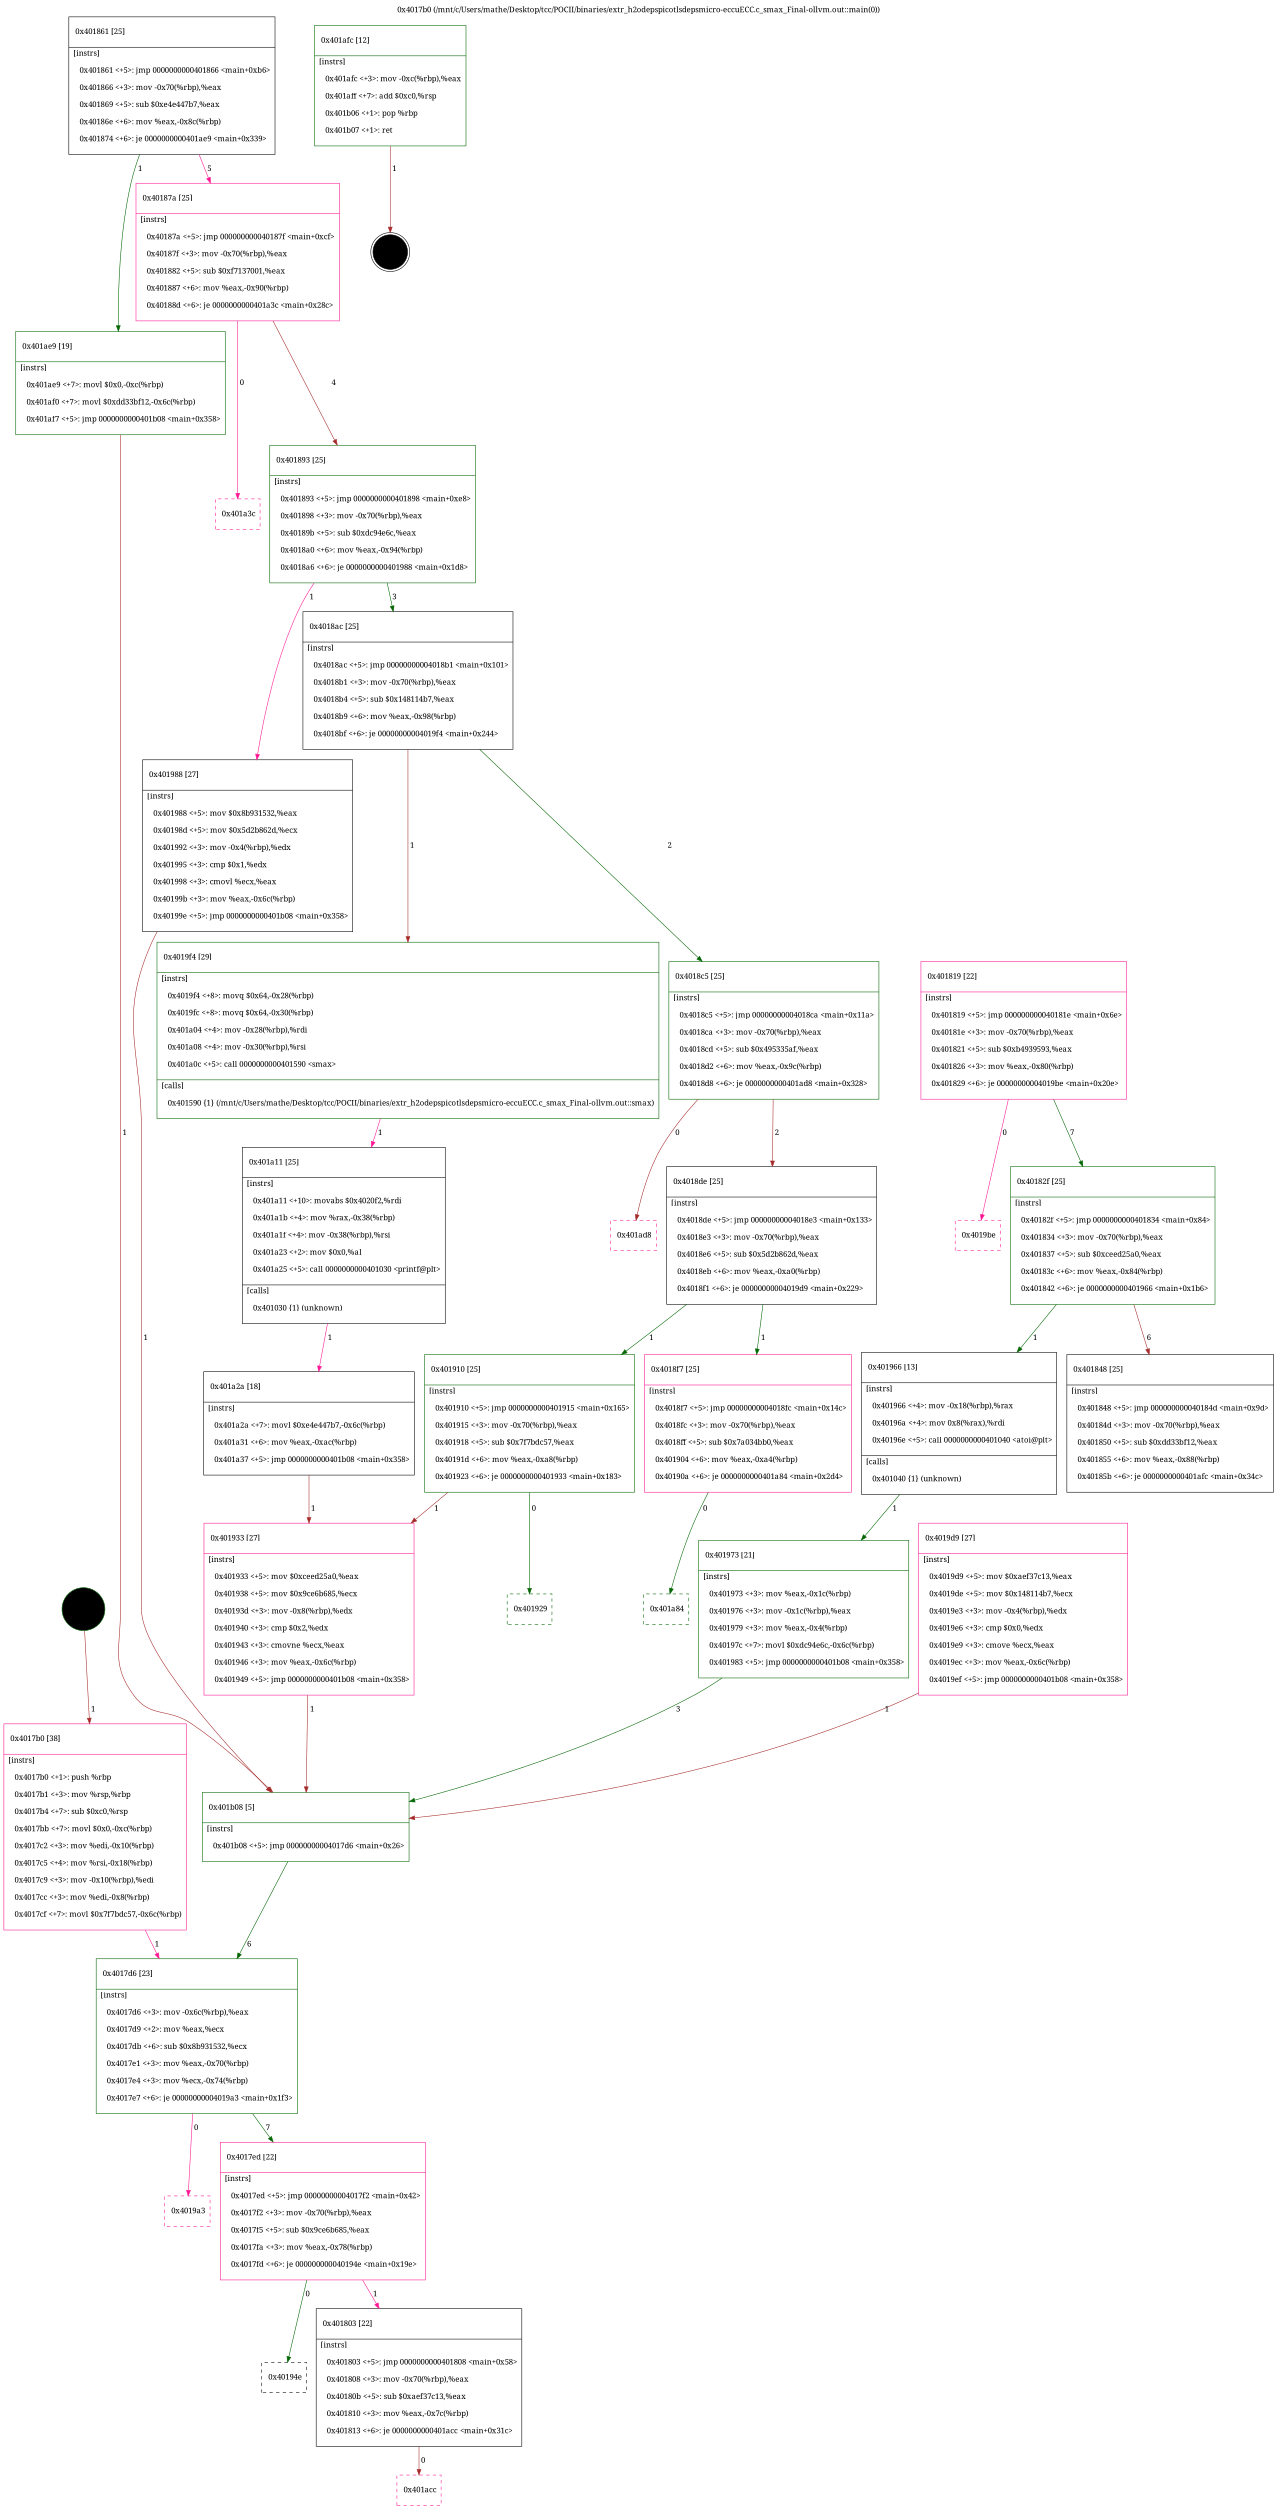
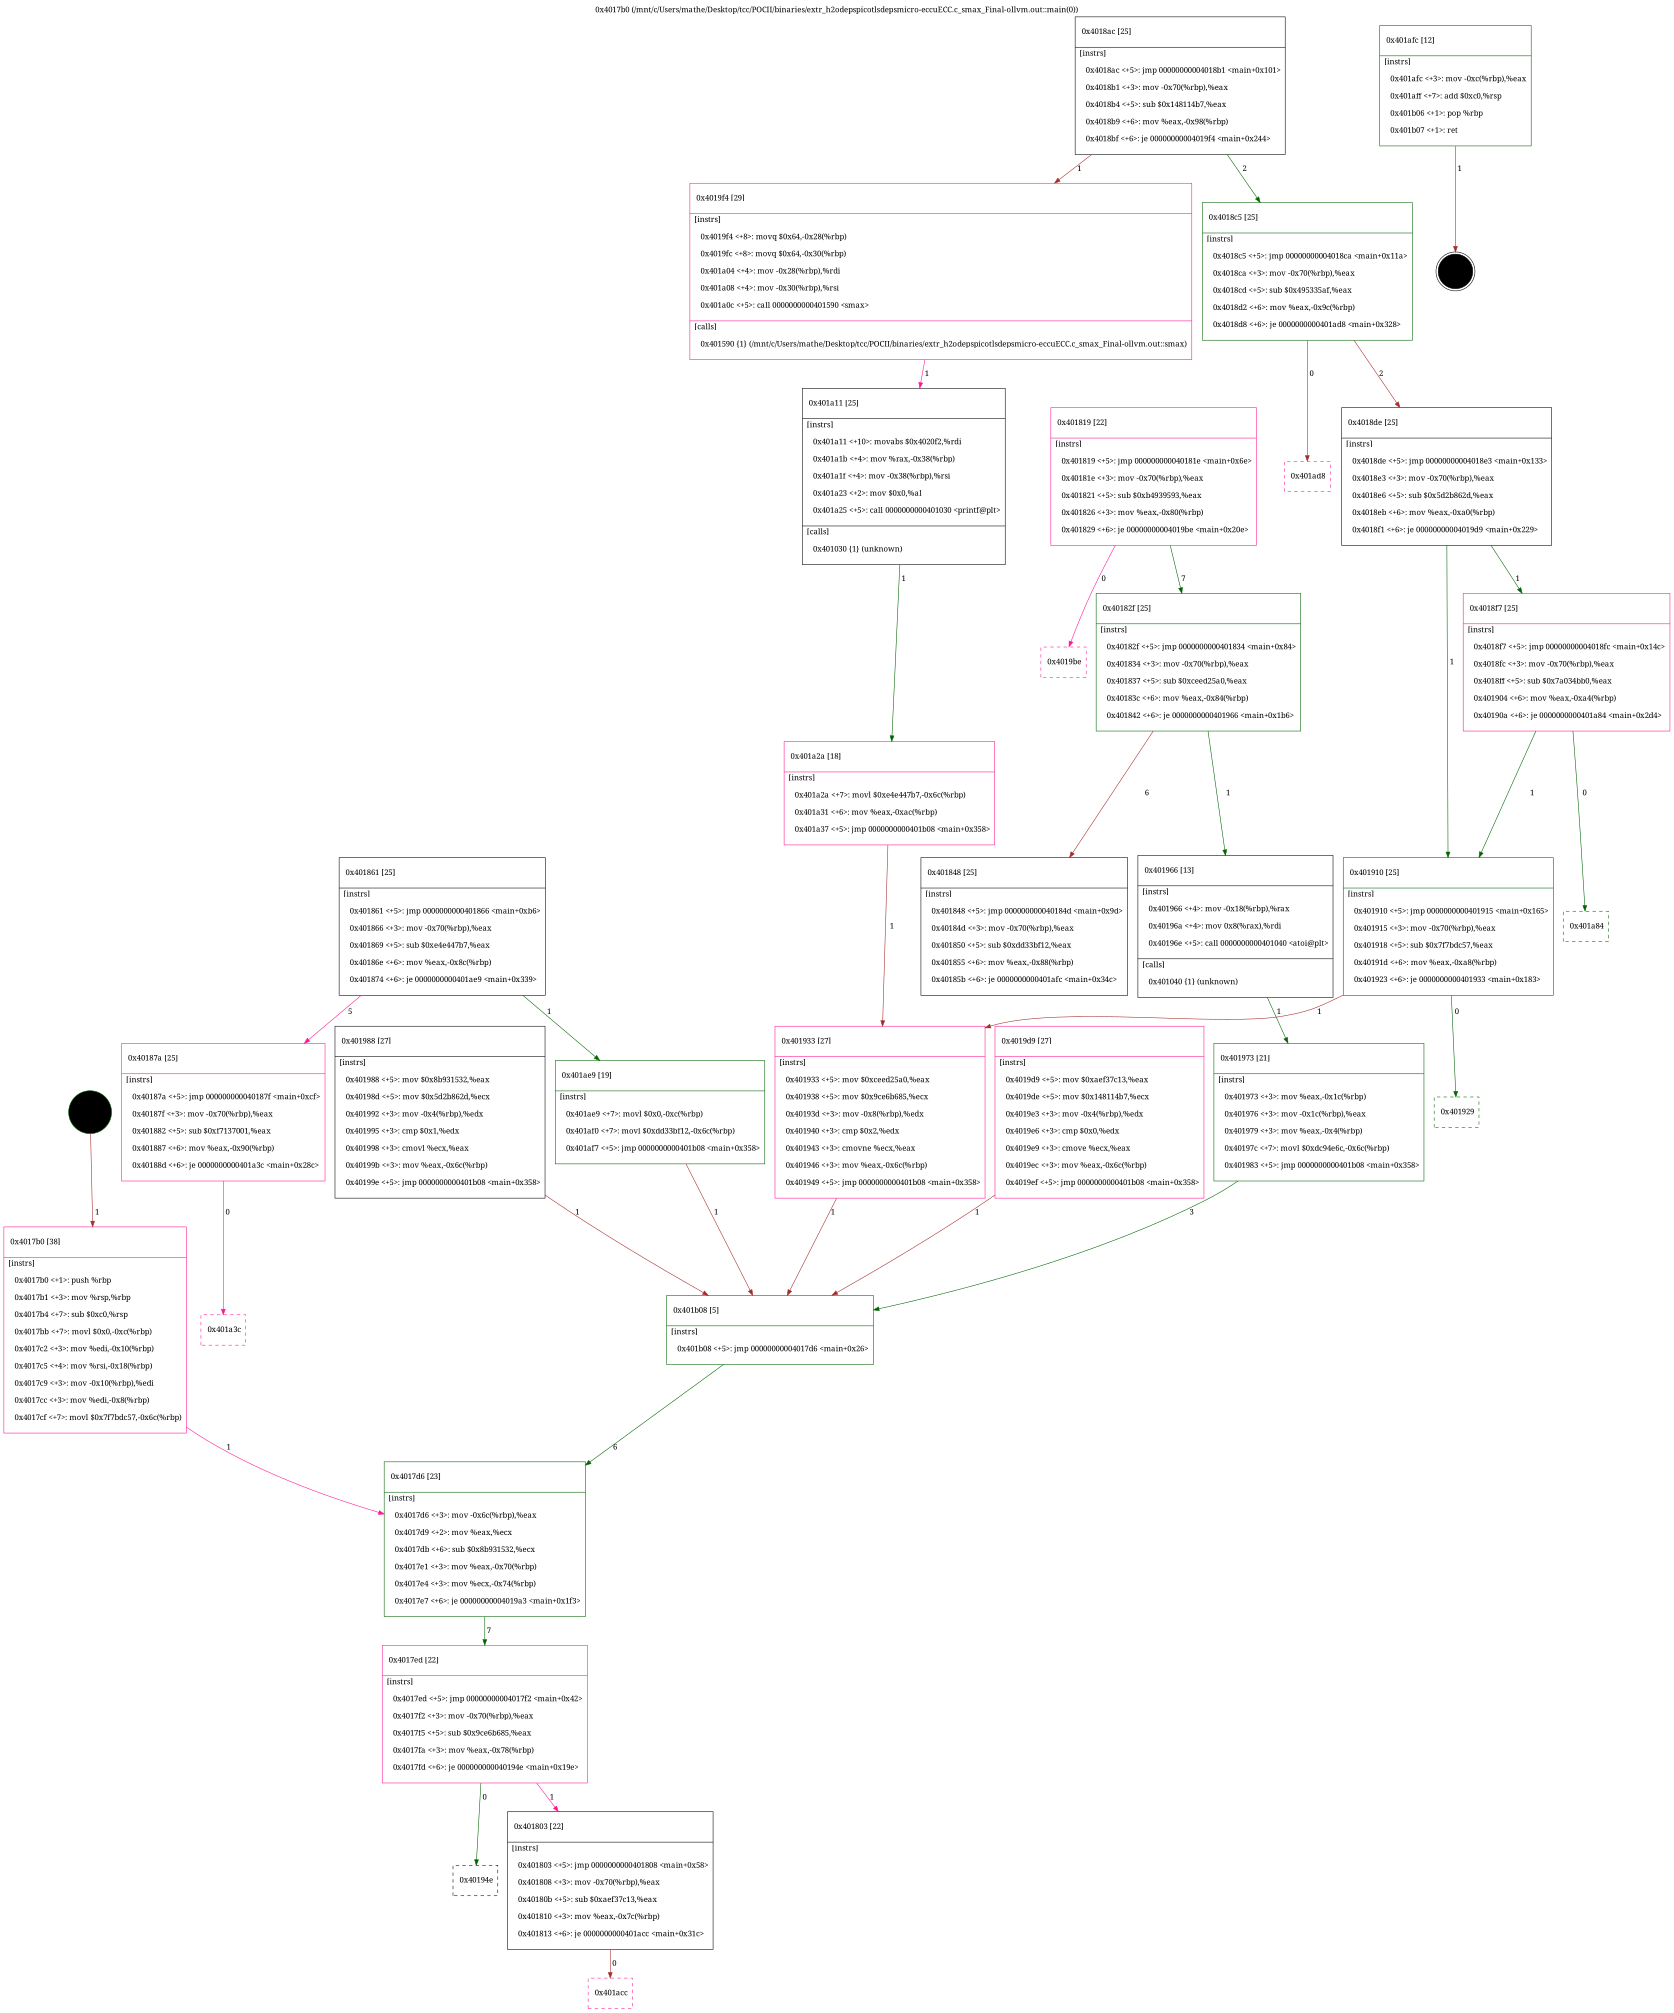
(373, 514) -> none
none -> (1509, 792)
(408, 1030) -> (941, 271)
(324, 1345) -> (896, 650)
(309, 1423) -> (889, 793)
(187, 2211) -> none
